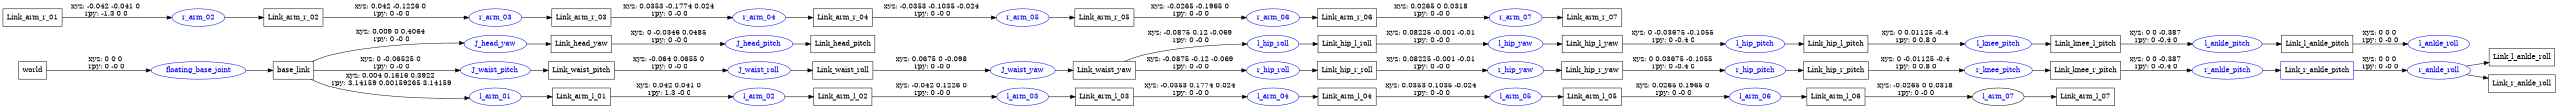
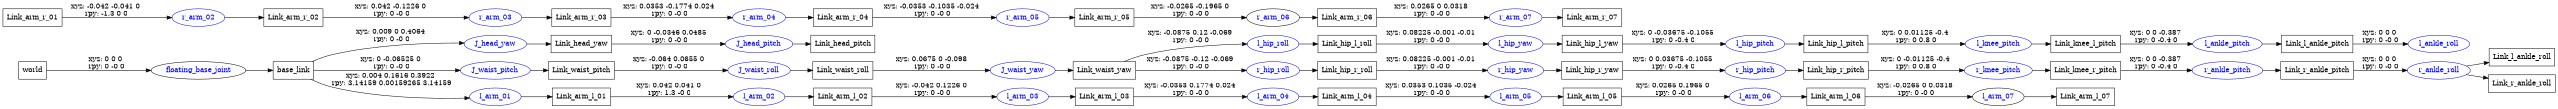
(1273, 18) -> (1273, 18)
(198, 70) -> (198, 70)
(2317, 70) -> (2317, 70)
